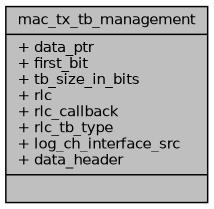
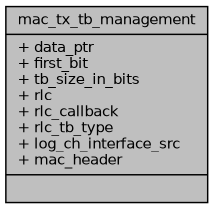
(71, 160) -> (70, 160)
